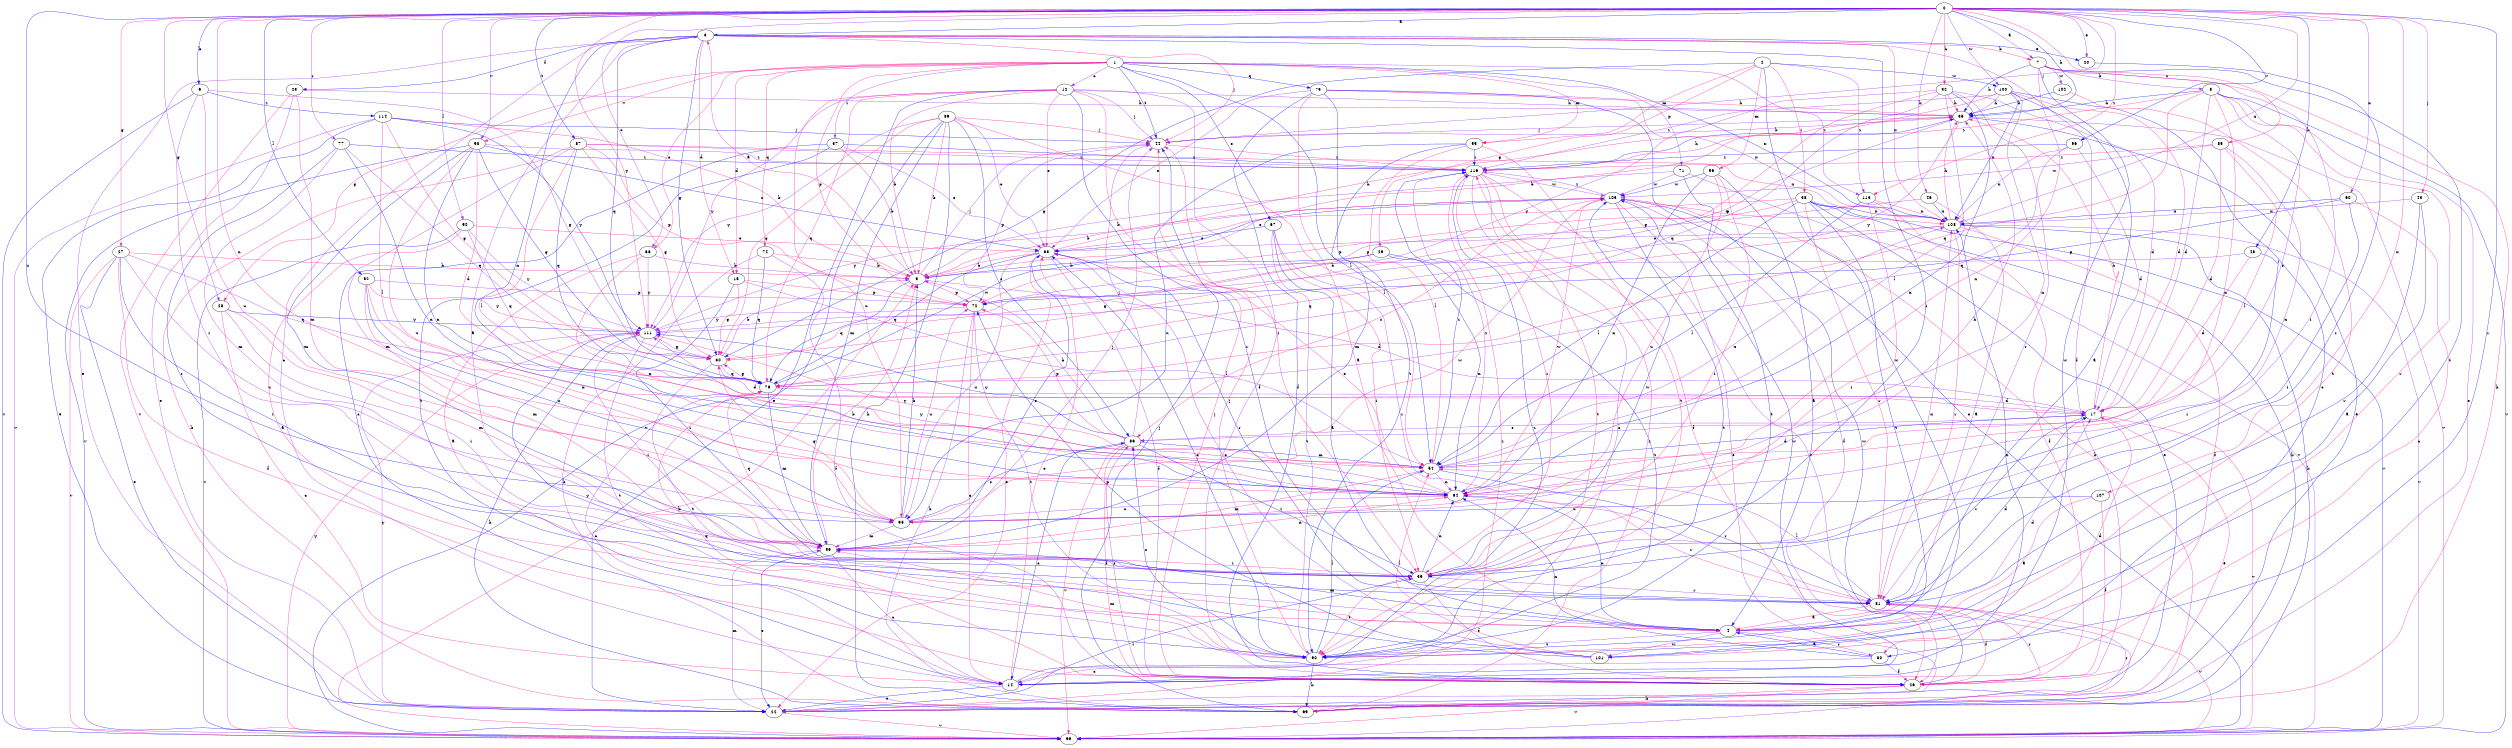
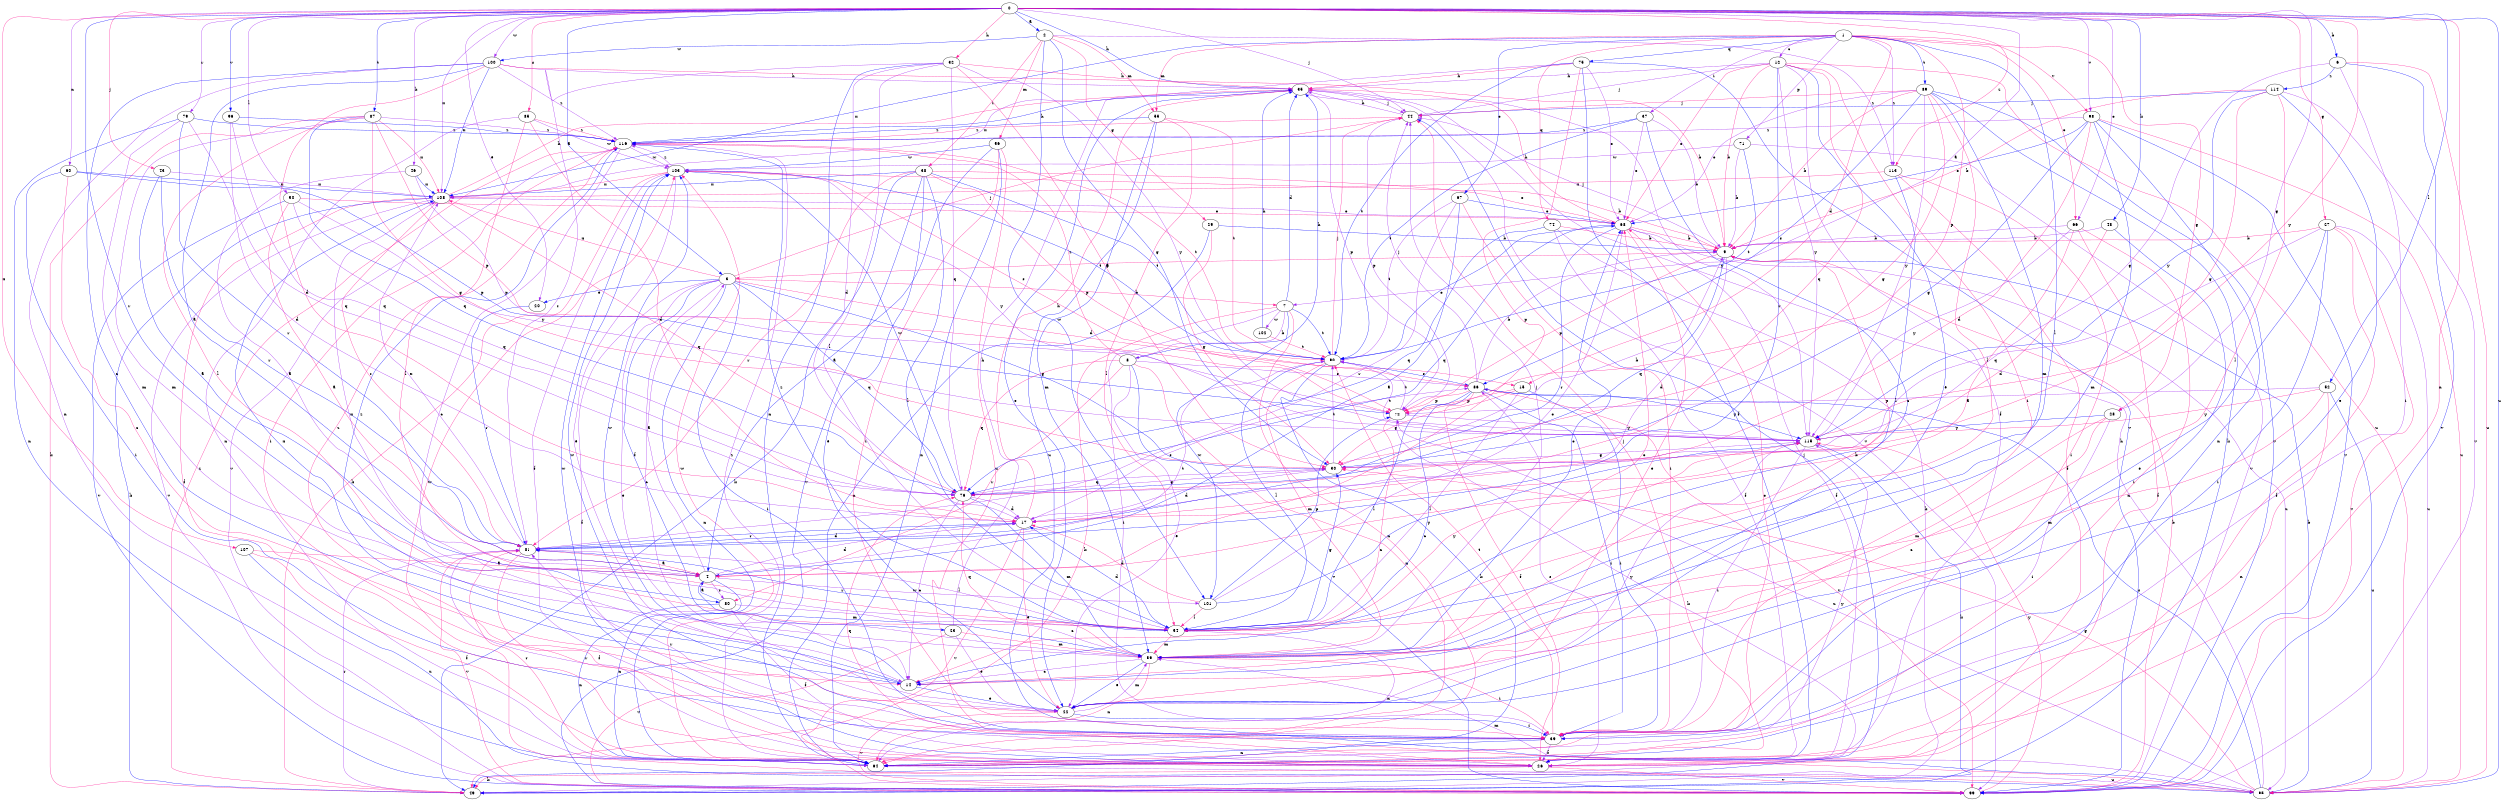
none -> (1026, 21)
(1990, 90) -> (1291, 198)
(1141, 99) -> (1913, 47)
(341, 144) -> (186, 117)
(2008, 175) -> none
(2181, 263) -> none
(648, 333) -> (1808, 441)
(1358, 360) -> (1526, 320)
(1688, 409) -> (2061, 660)
(1969, 414) -> (2130, 428)
(1321, 455) -> (1374, 509)
(1656, 485) -> none
none -> (1312, 608)
(1446, 664) -> (949, 622)
(1305, 712) -> (472, 793)
